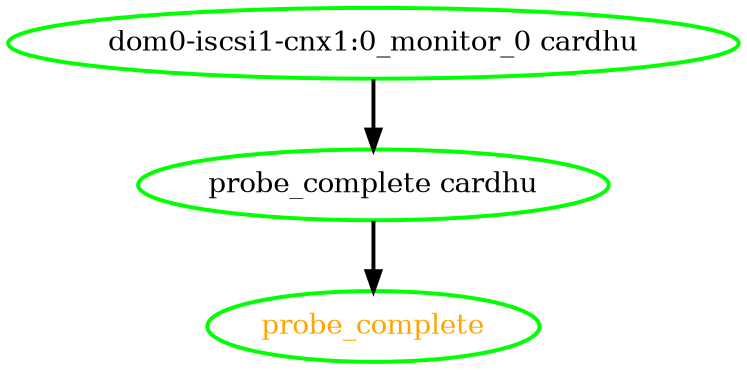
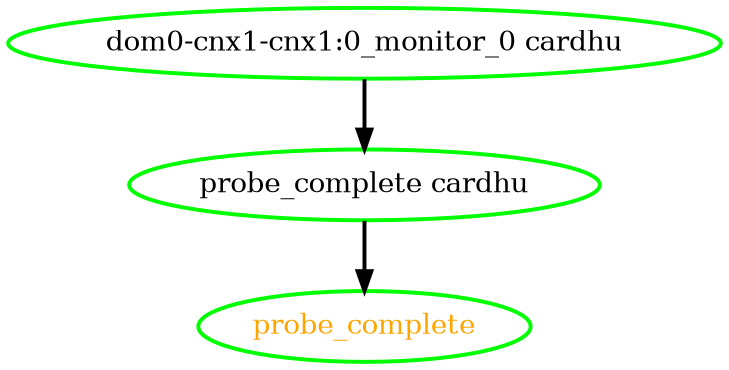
(373, 43) -> (364, 43)
